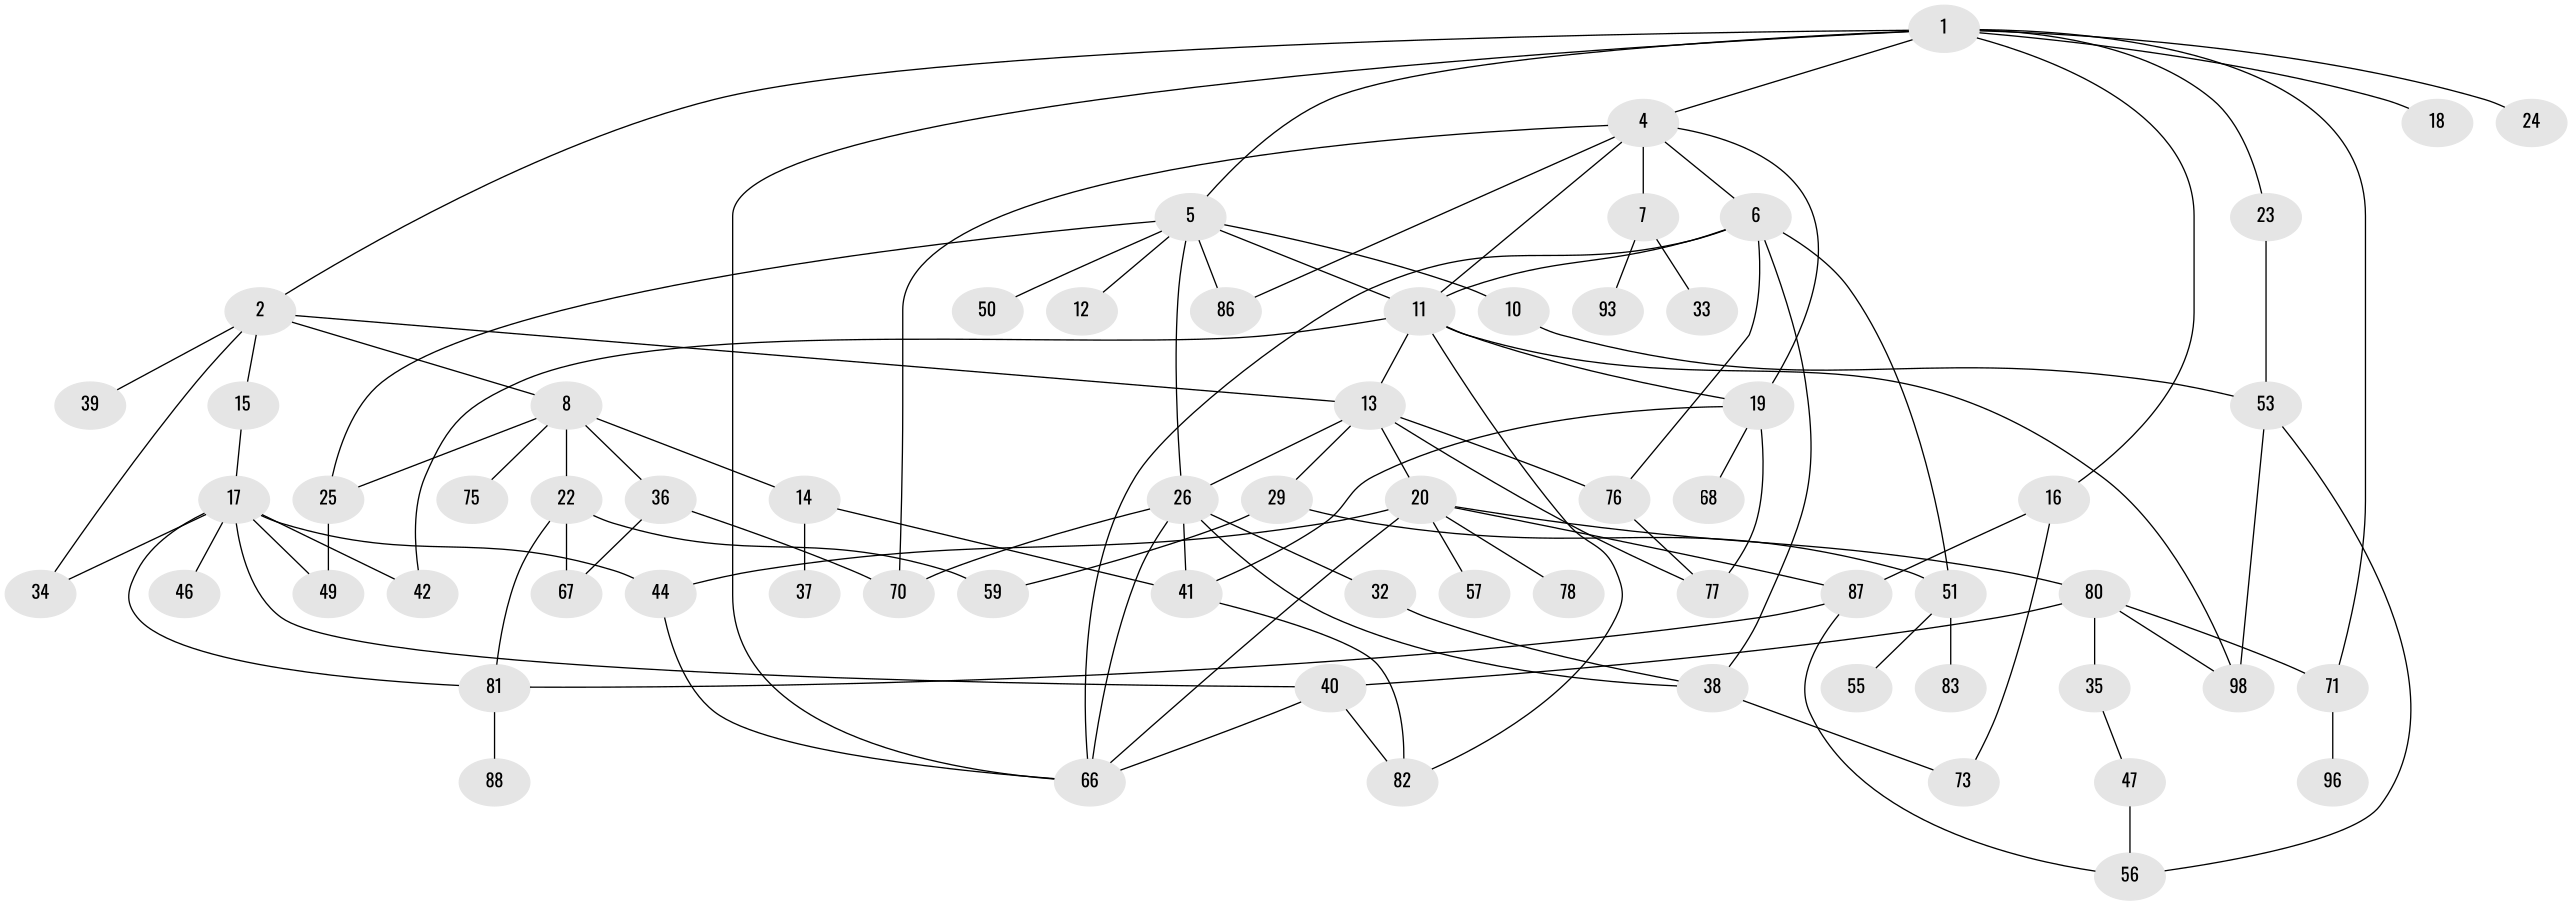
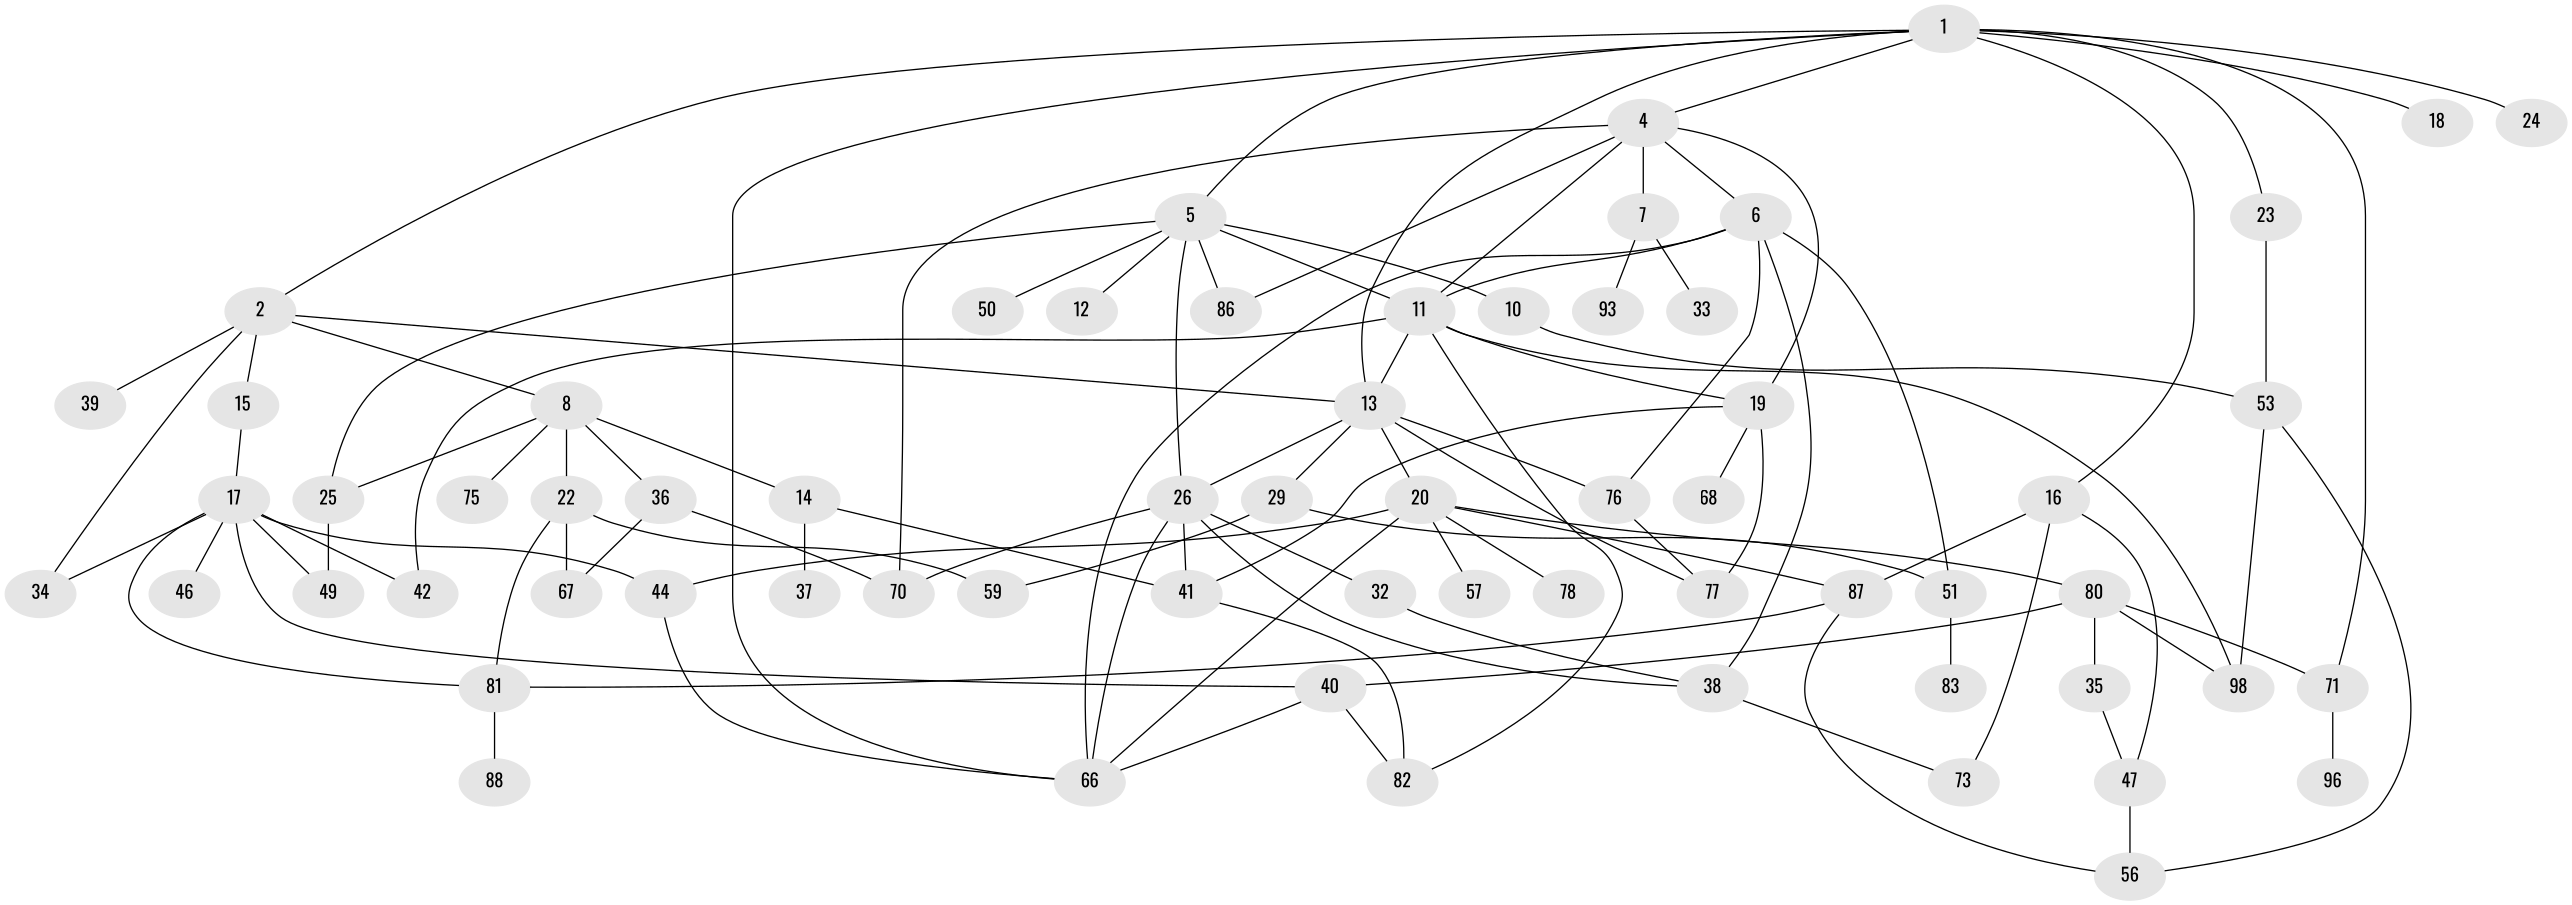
none -> (1562, 116)
none -> (2152, 603)
(1857, 688) -> none
